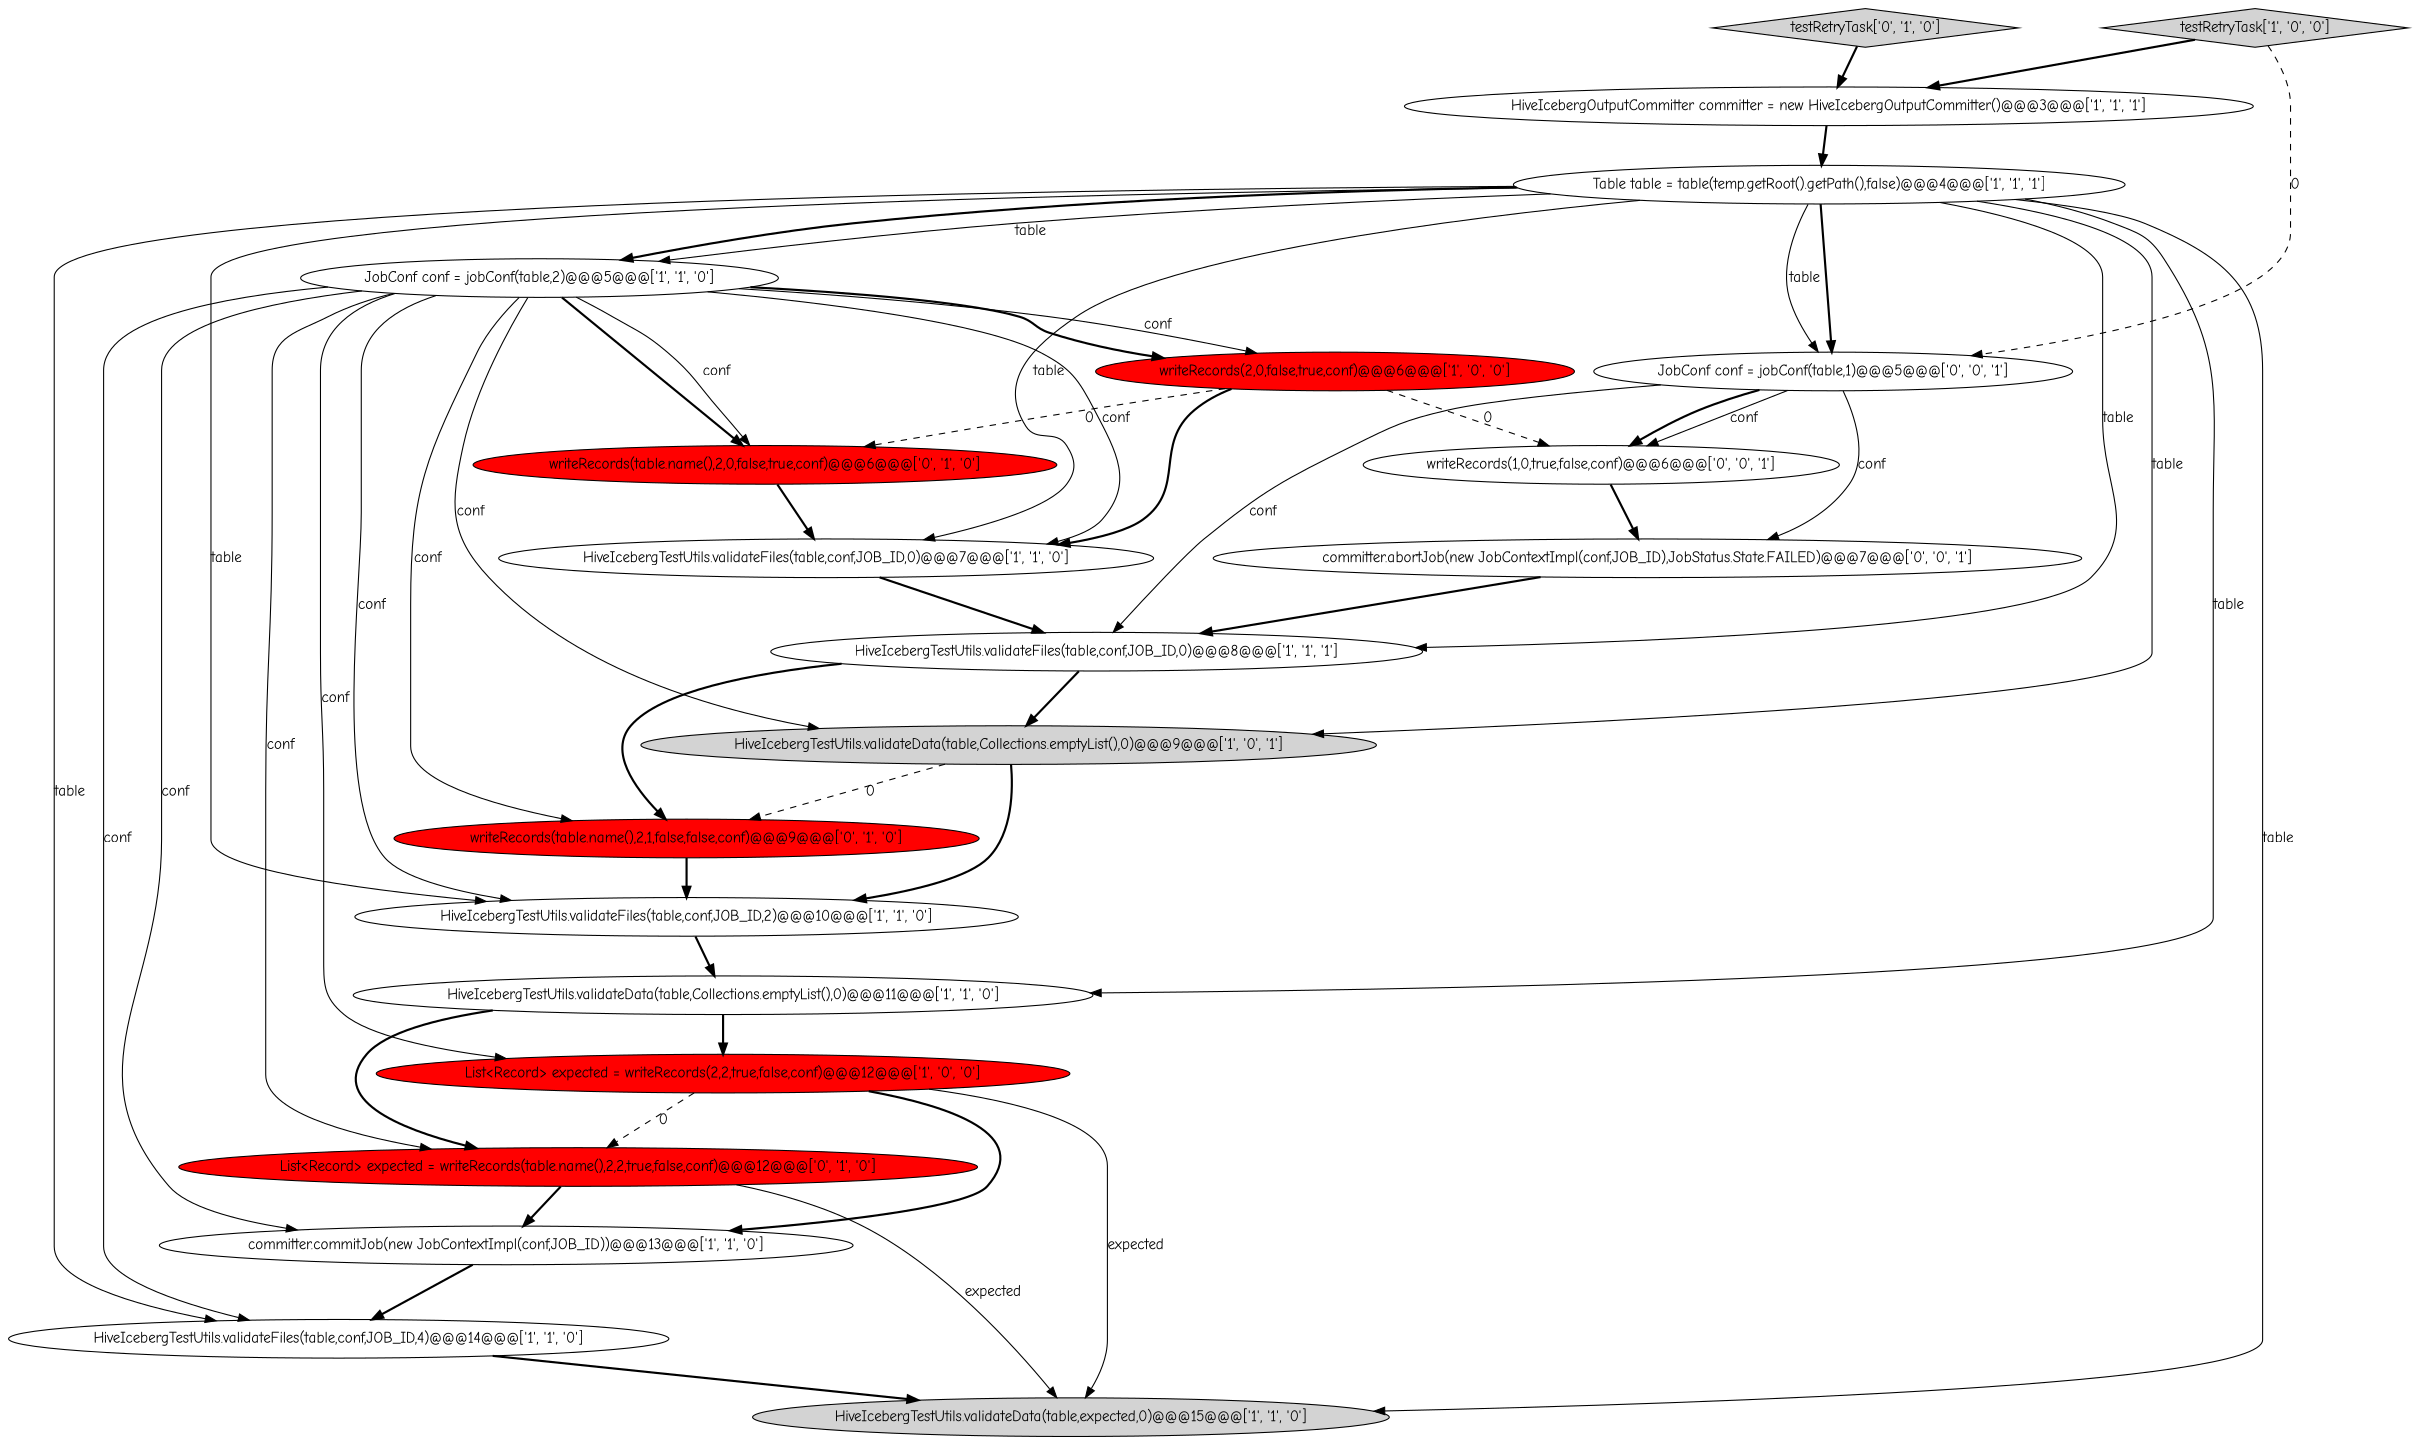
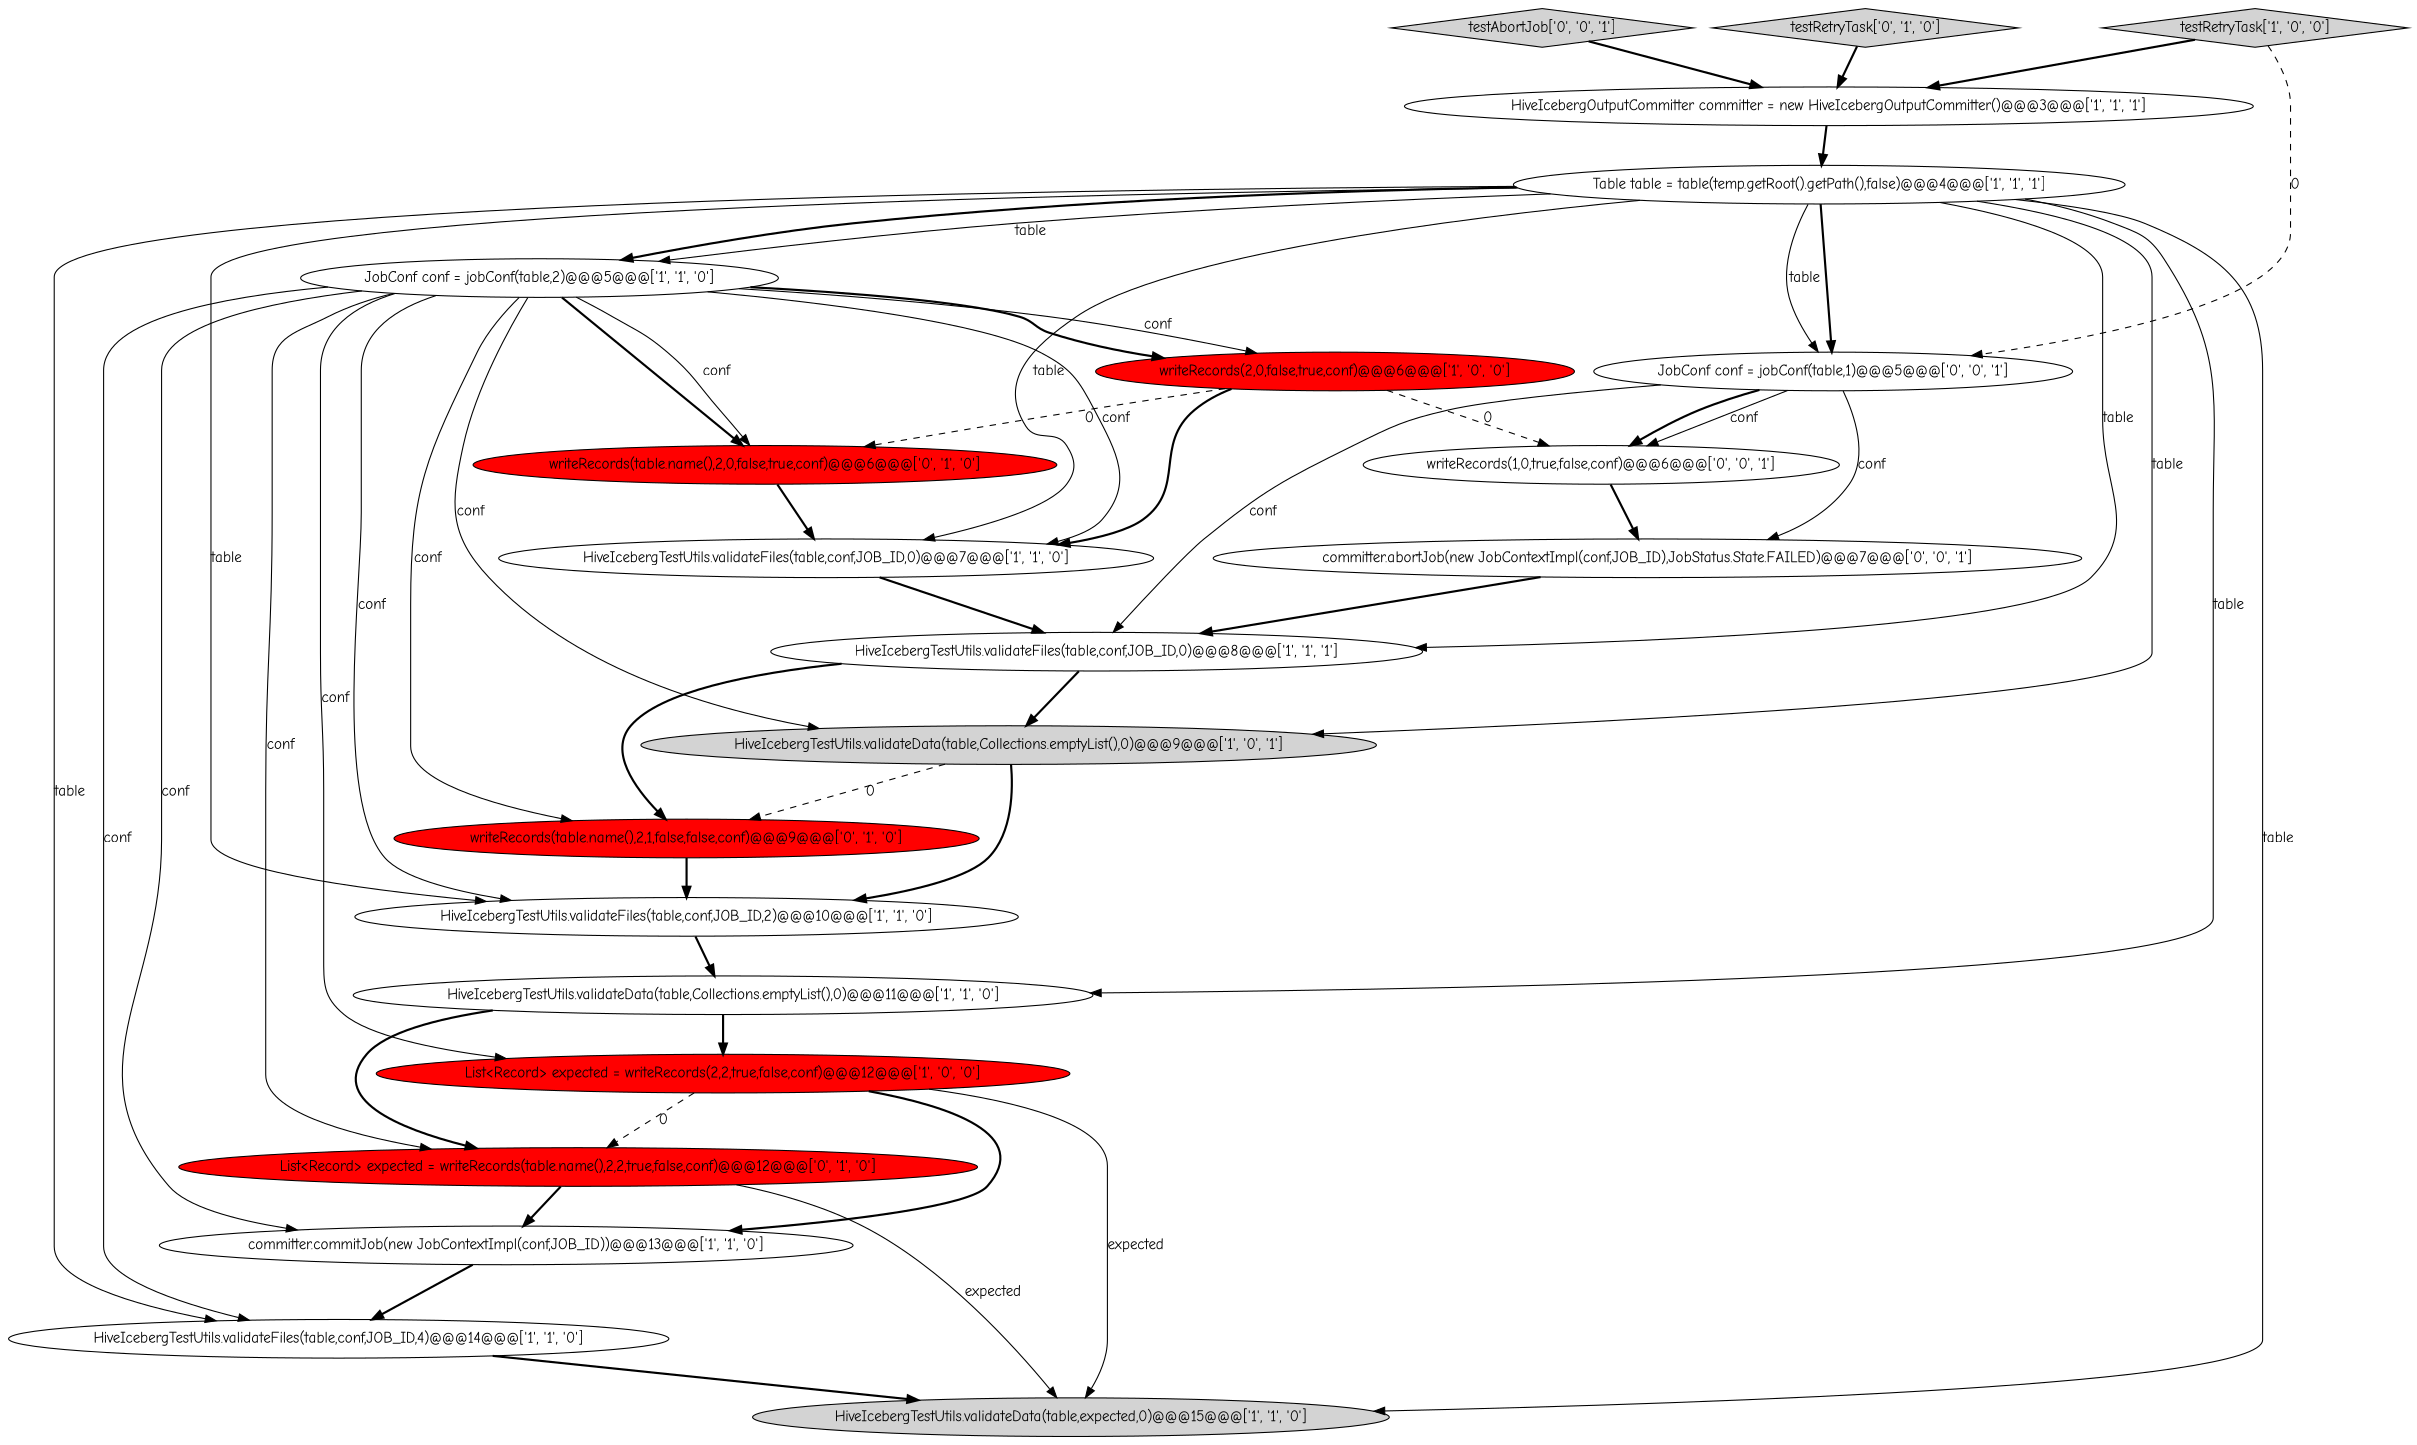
none -> (1542, 28)
